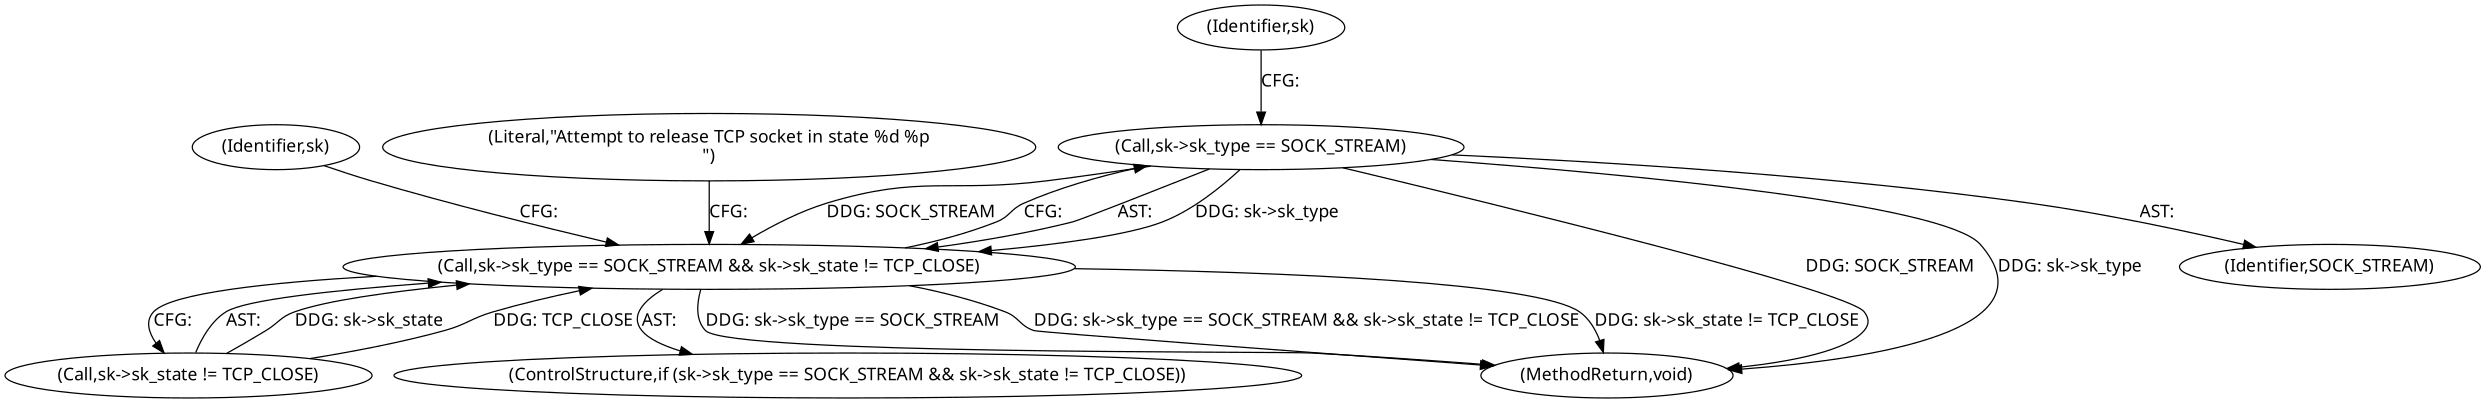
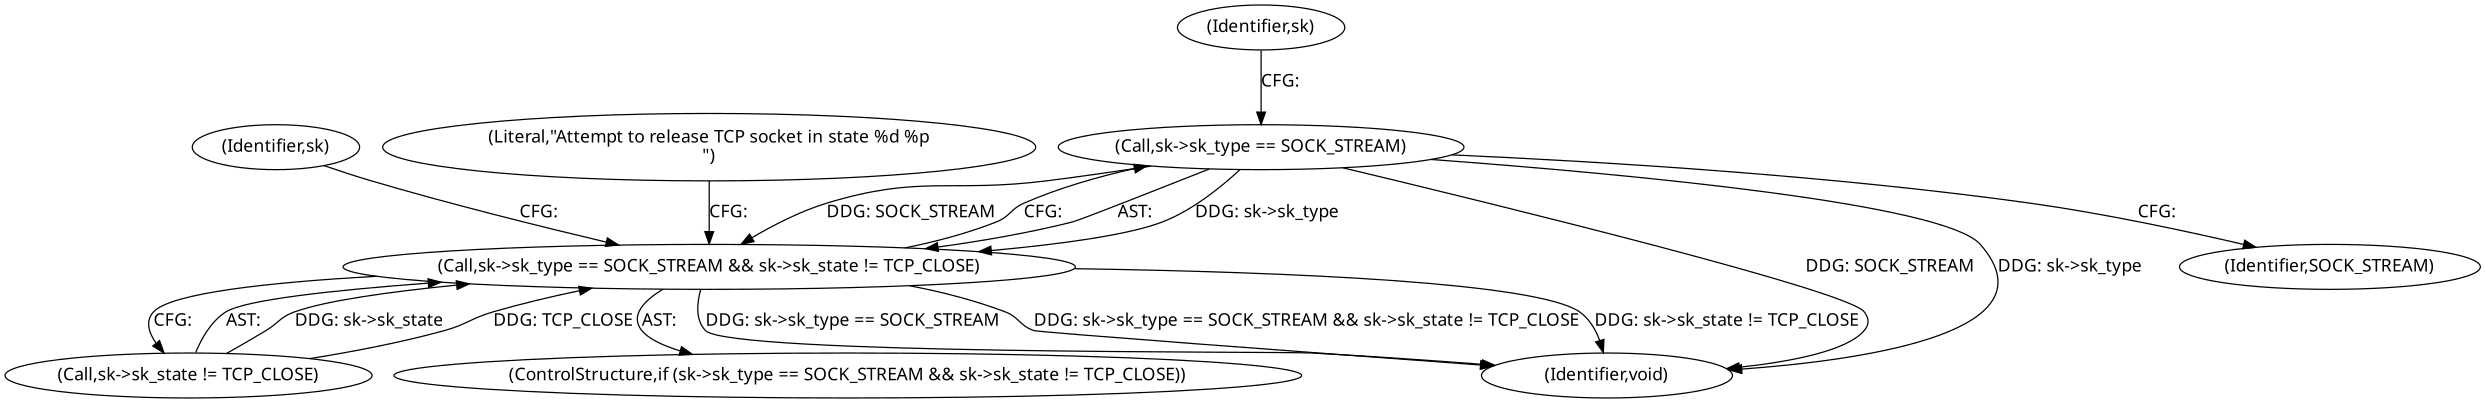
(2159, 213) -> (2159, 213)
(1607, 376) -> (1607, 376)
